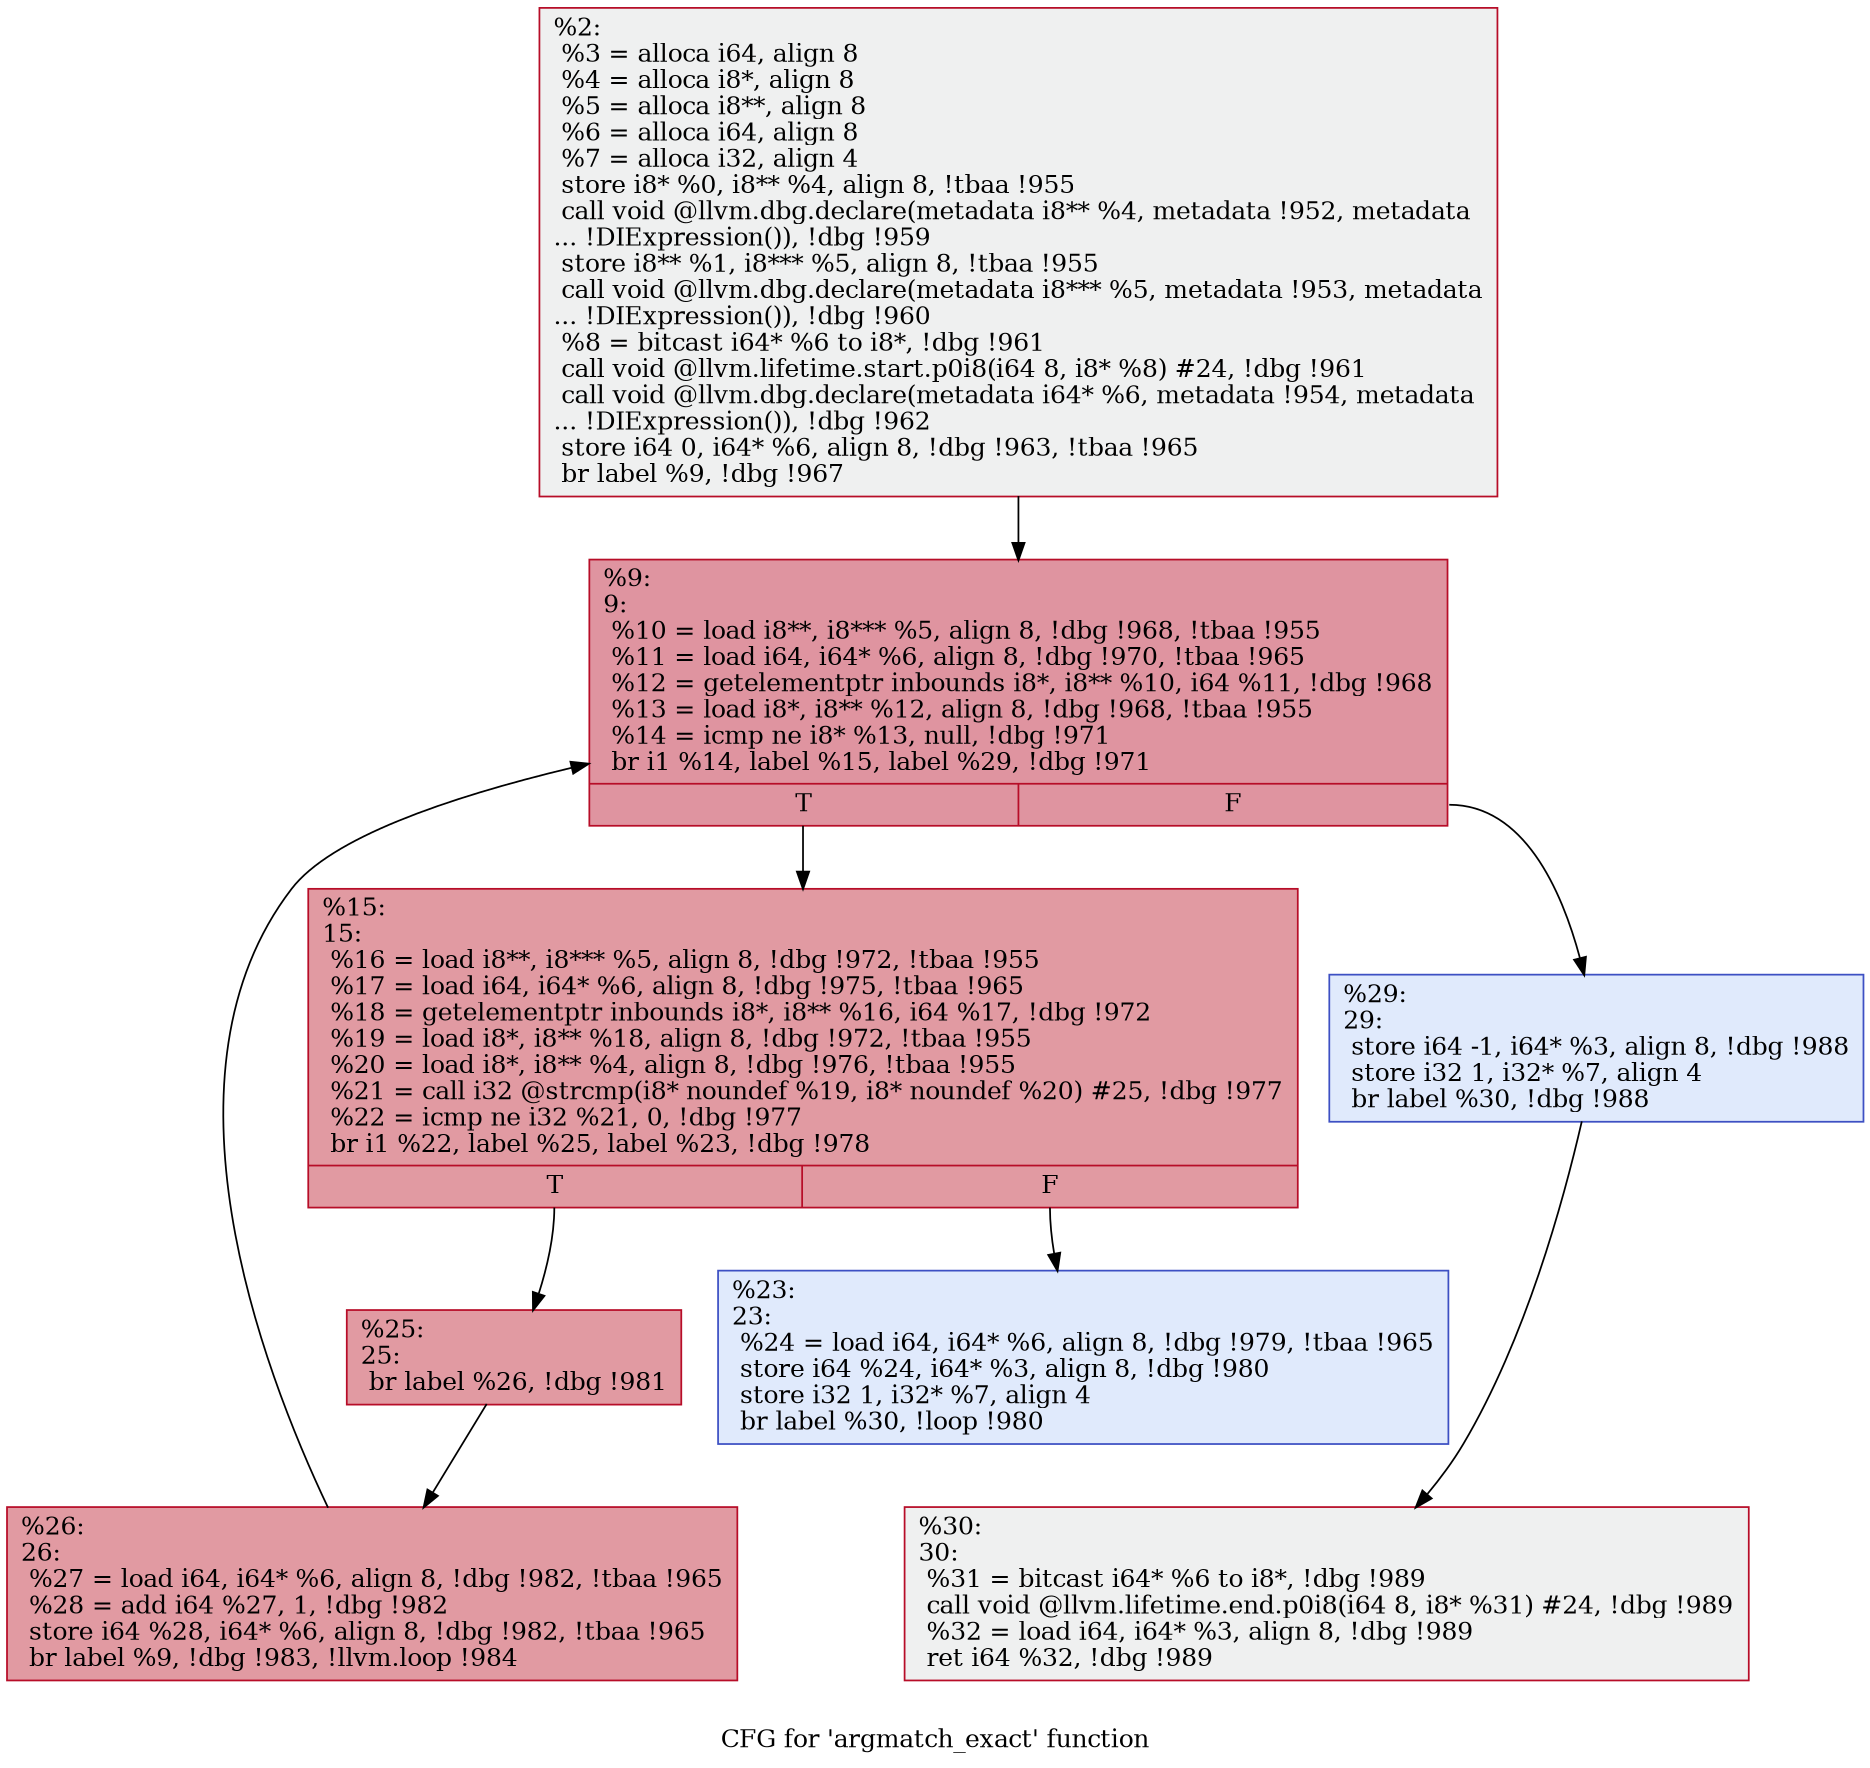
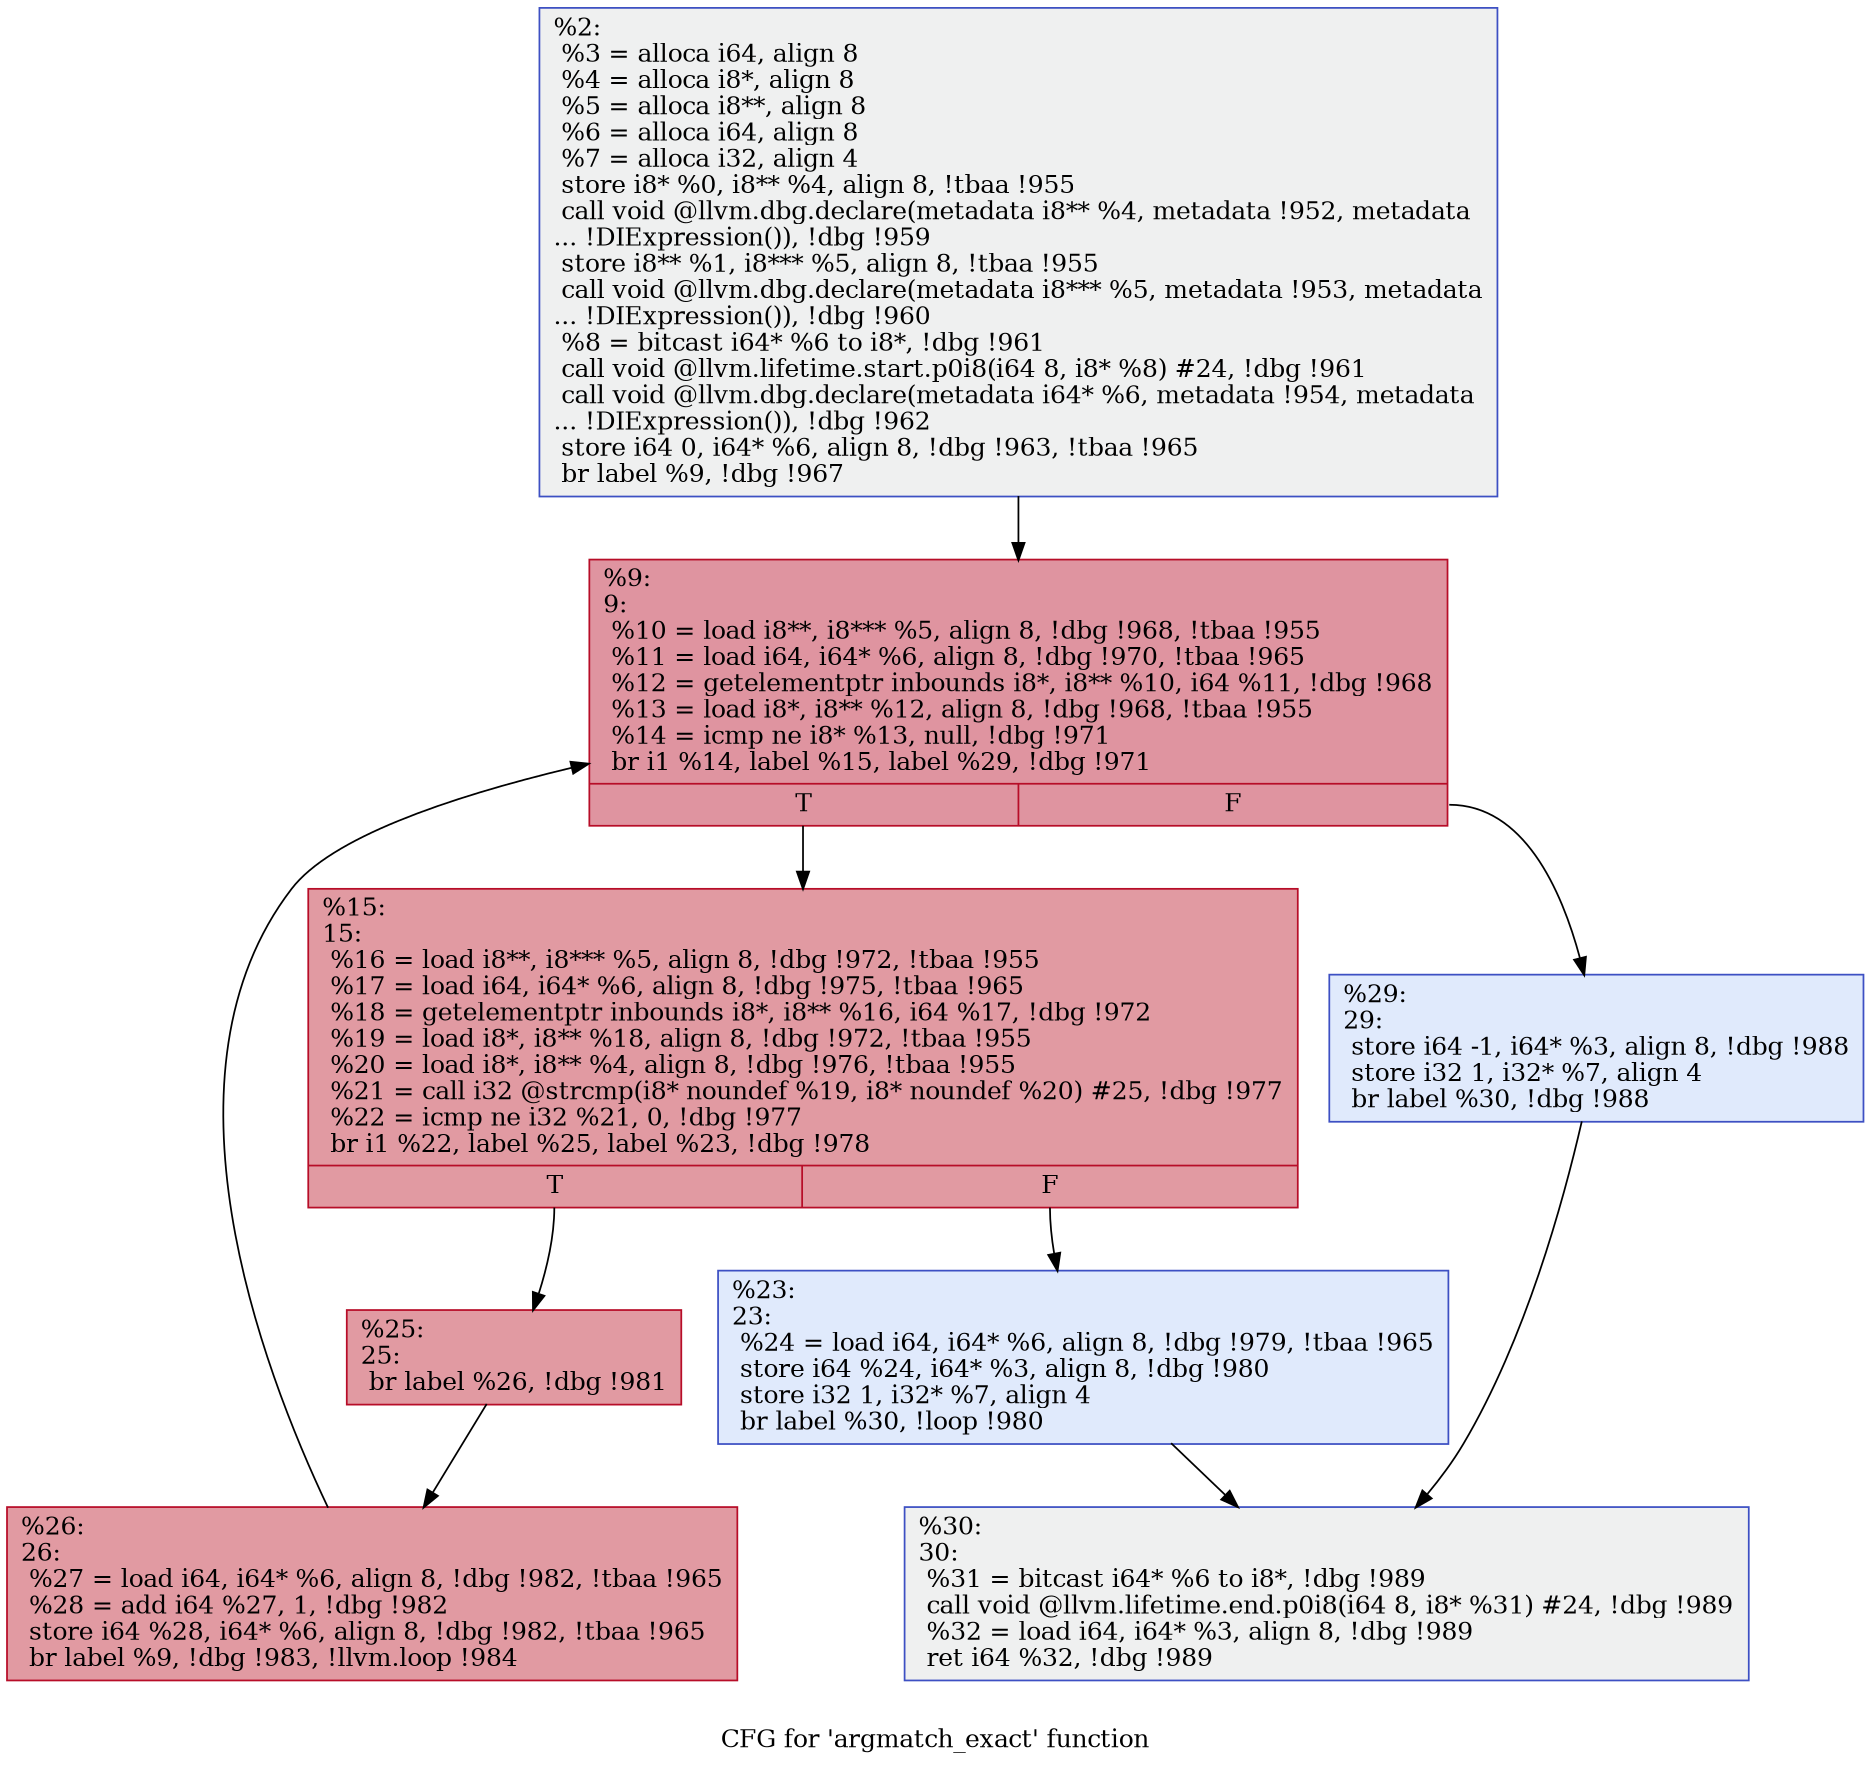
(1018, 252) -> (1018, 252)
none -> (1198, 1469)
(1327, 1594) -> (1327, 1594)
